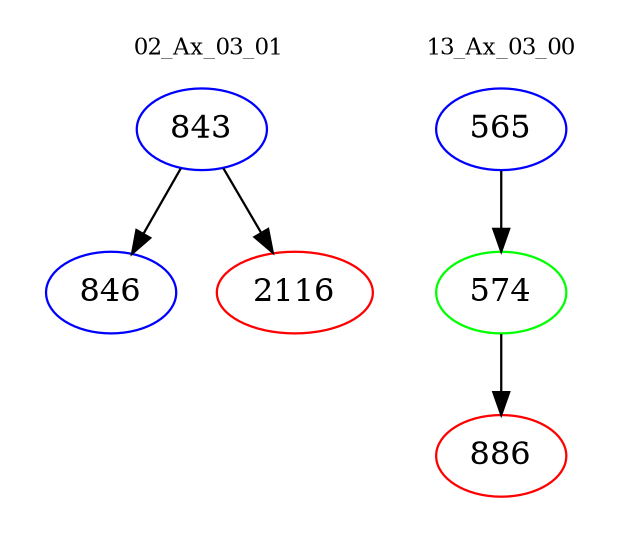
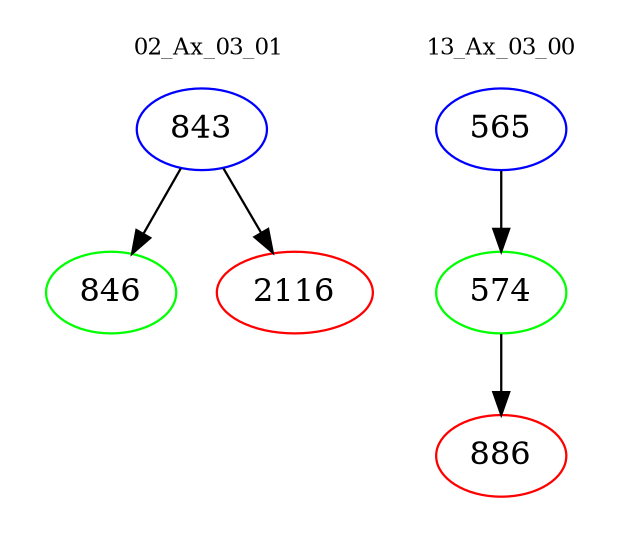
(111, 293) -> (111, 293)
